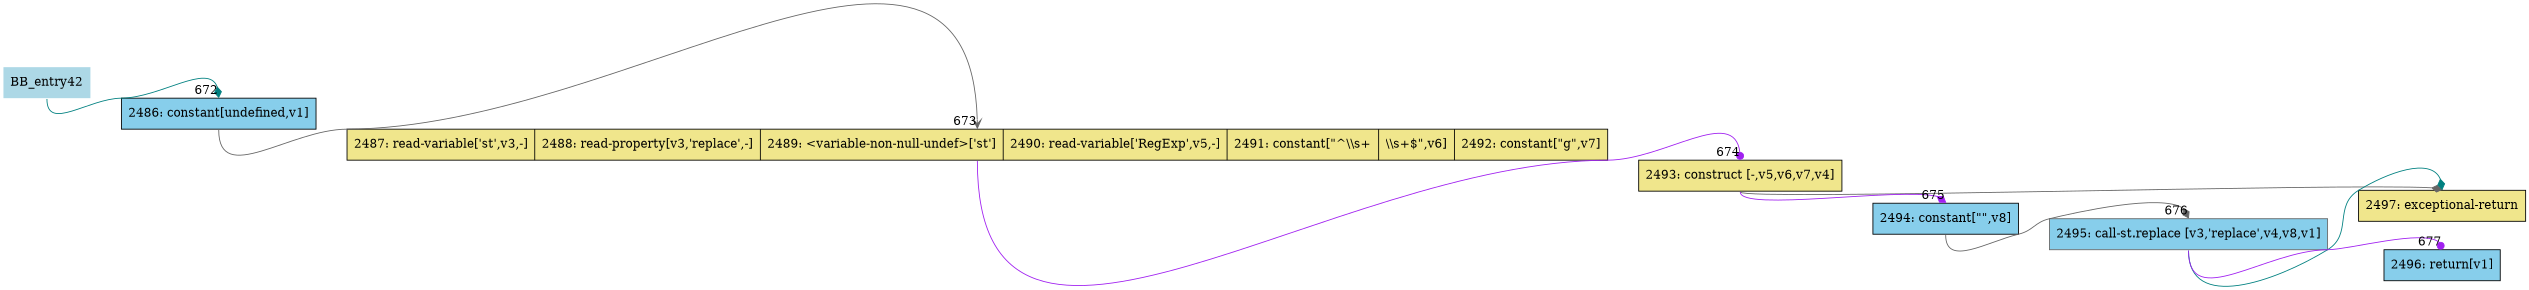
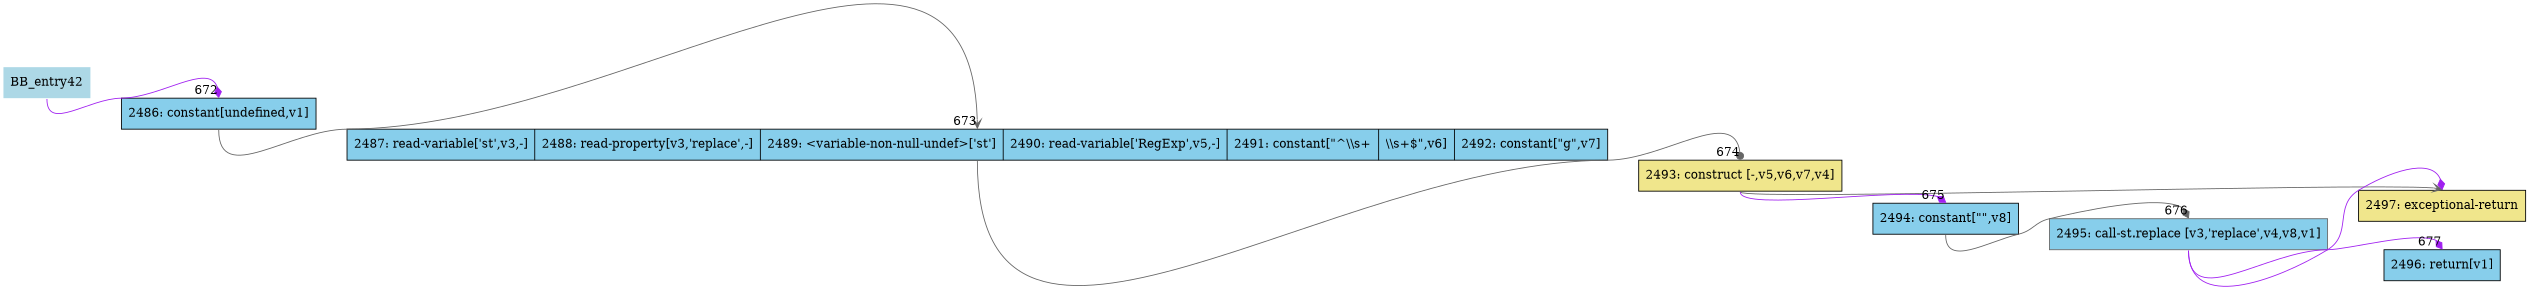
(129, 97) -> (129, 97)
(977, 145) -> (977, 145)
(2086, 191) -> (2087, 191)
(1325, 222) -> (1325, 222)
(2304, 252) -> (2302, 253)
(2310, 260) -> (2310, 260)
